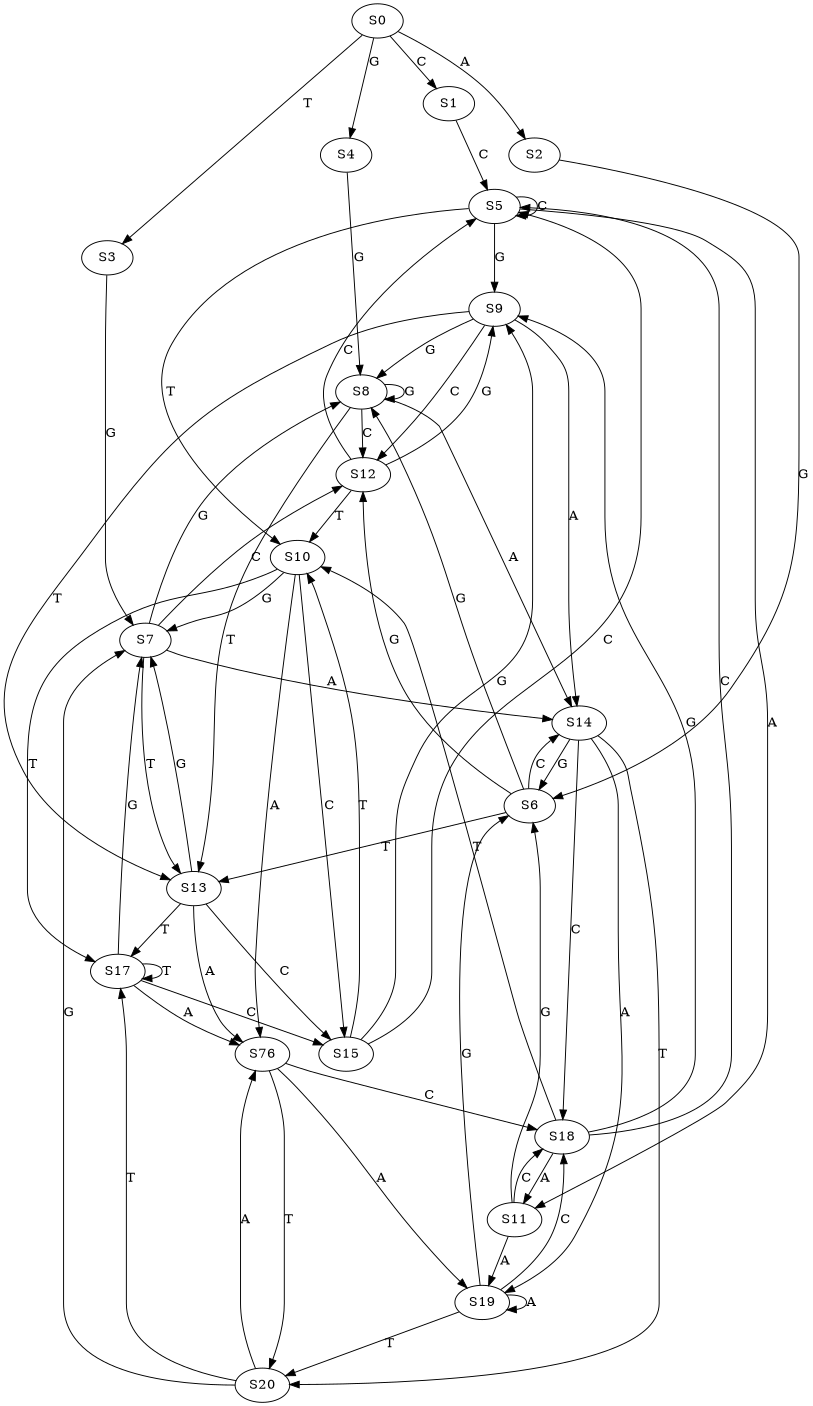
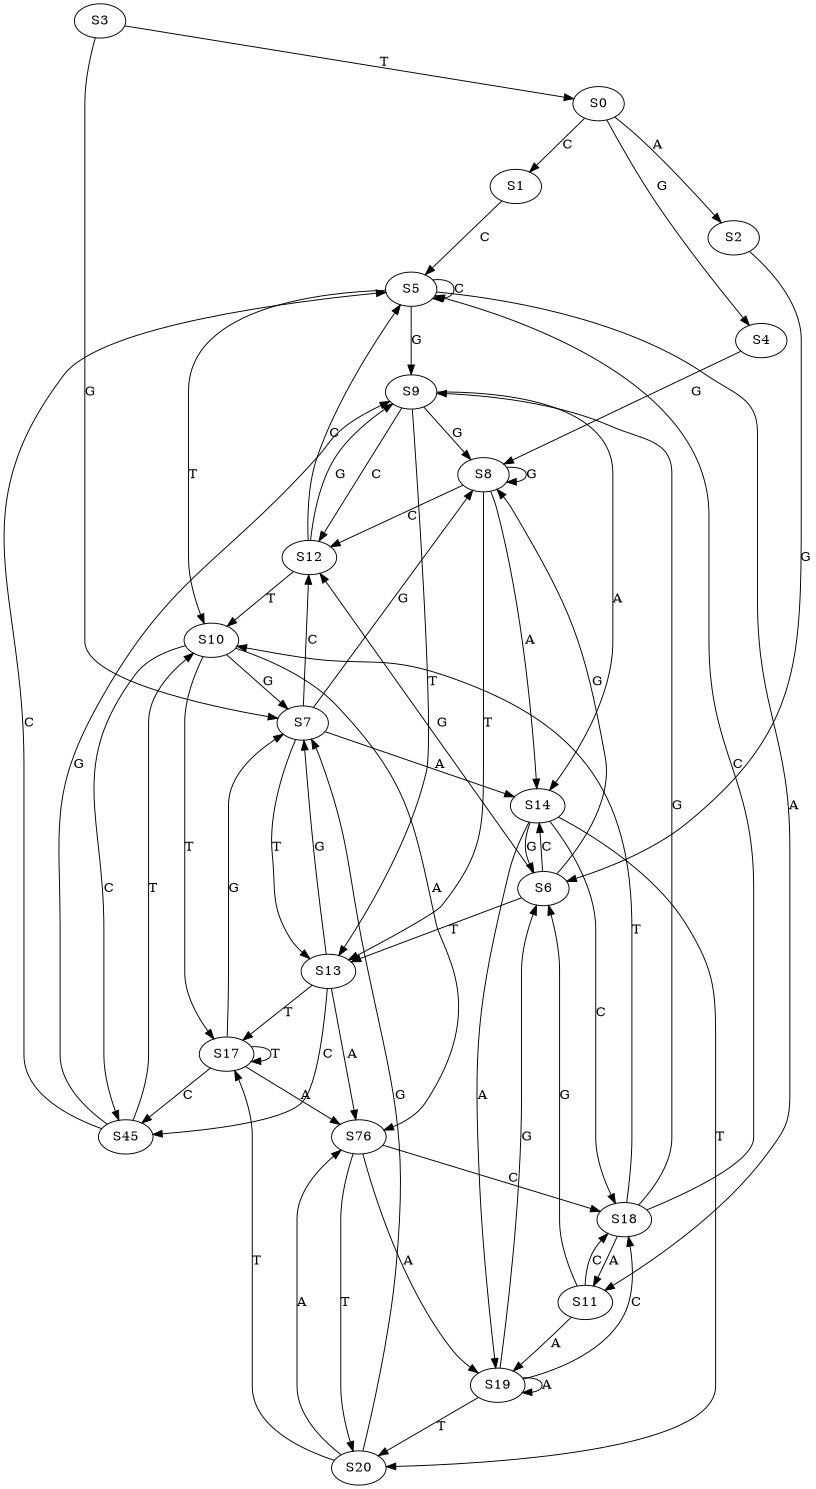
(246, 136) -> (344, 62)
(346, 1054) -> (126, 1137)
